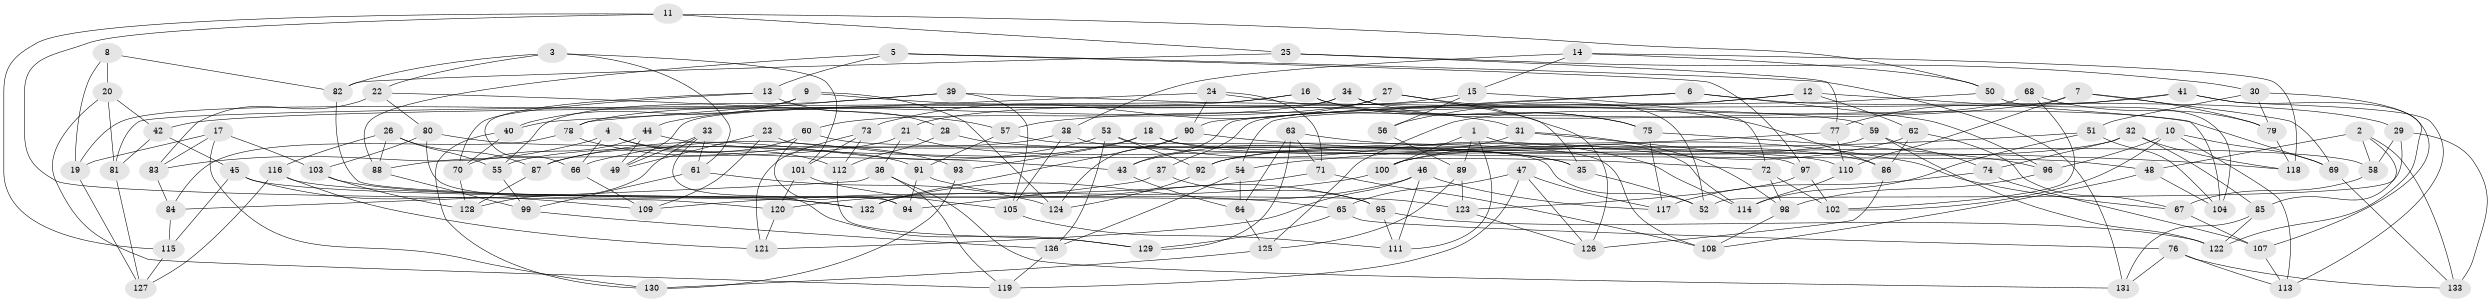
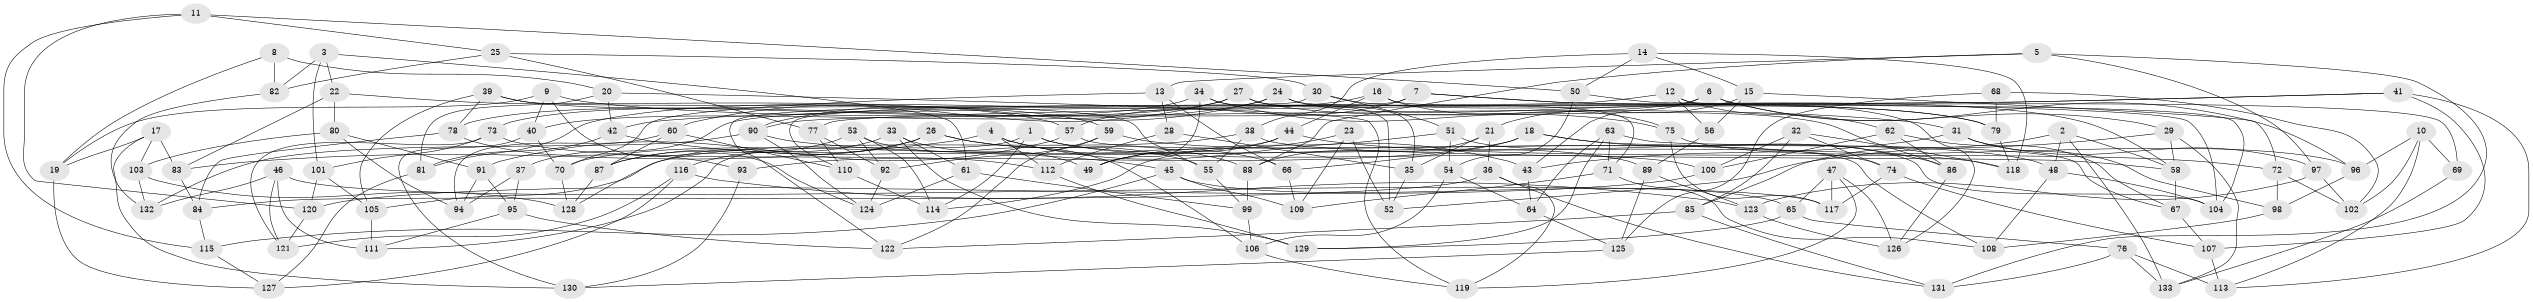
(2220, 110) -> (1804, 103)
(1051, 249) -> (1252, 249)
